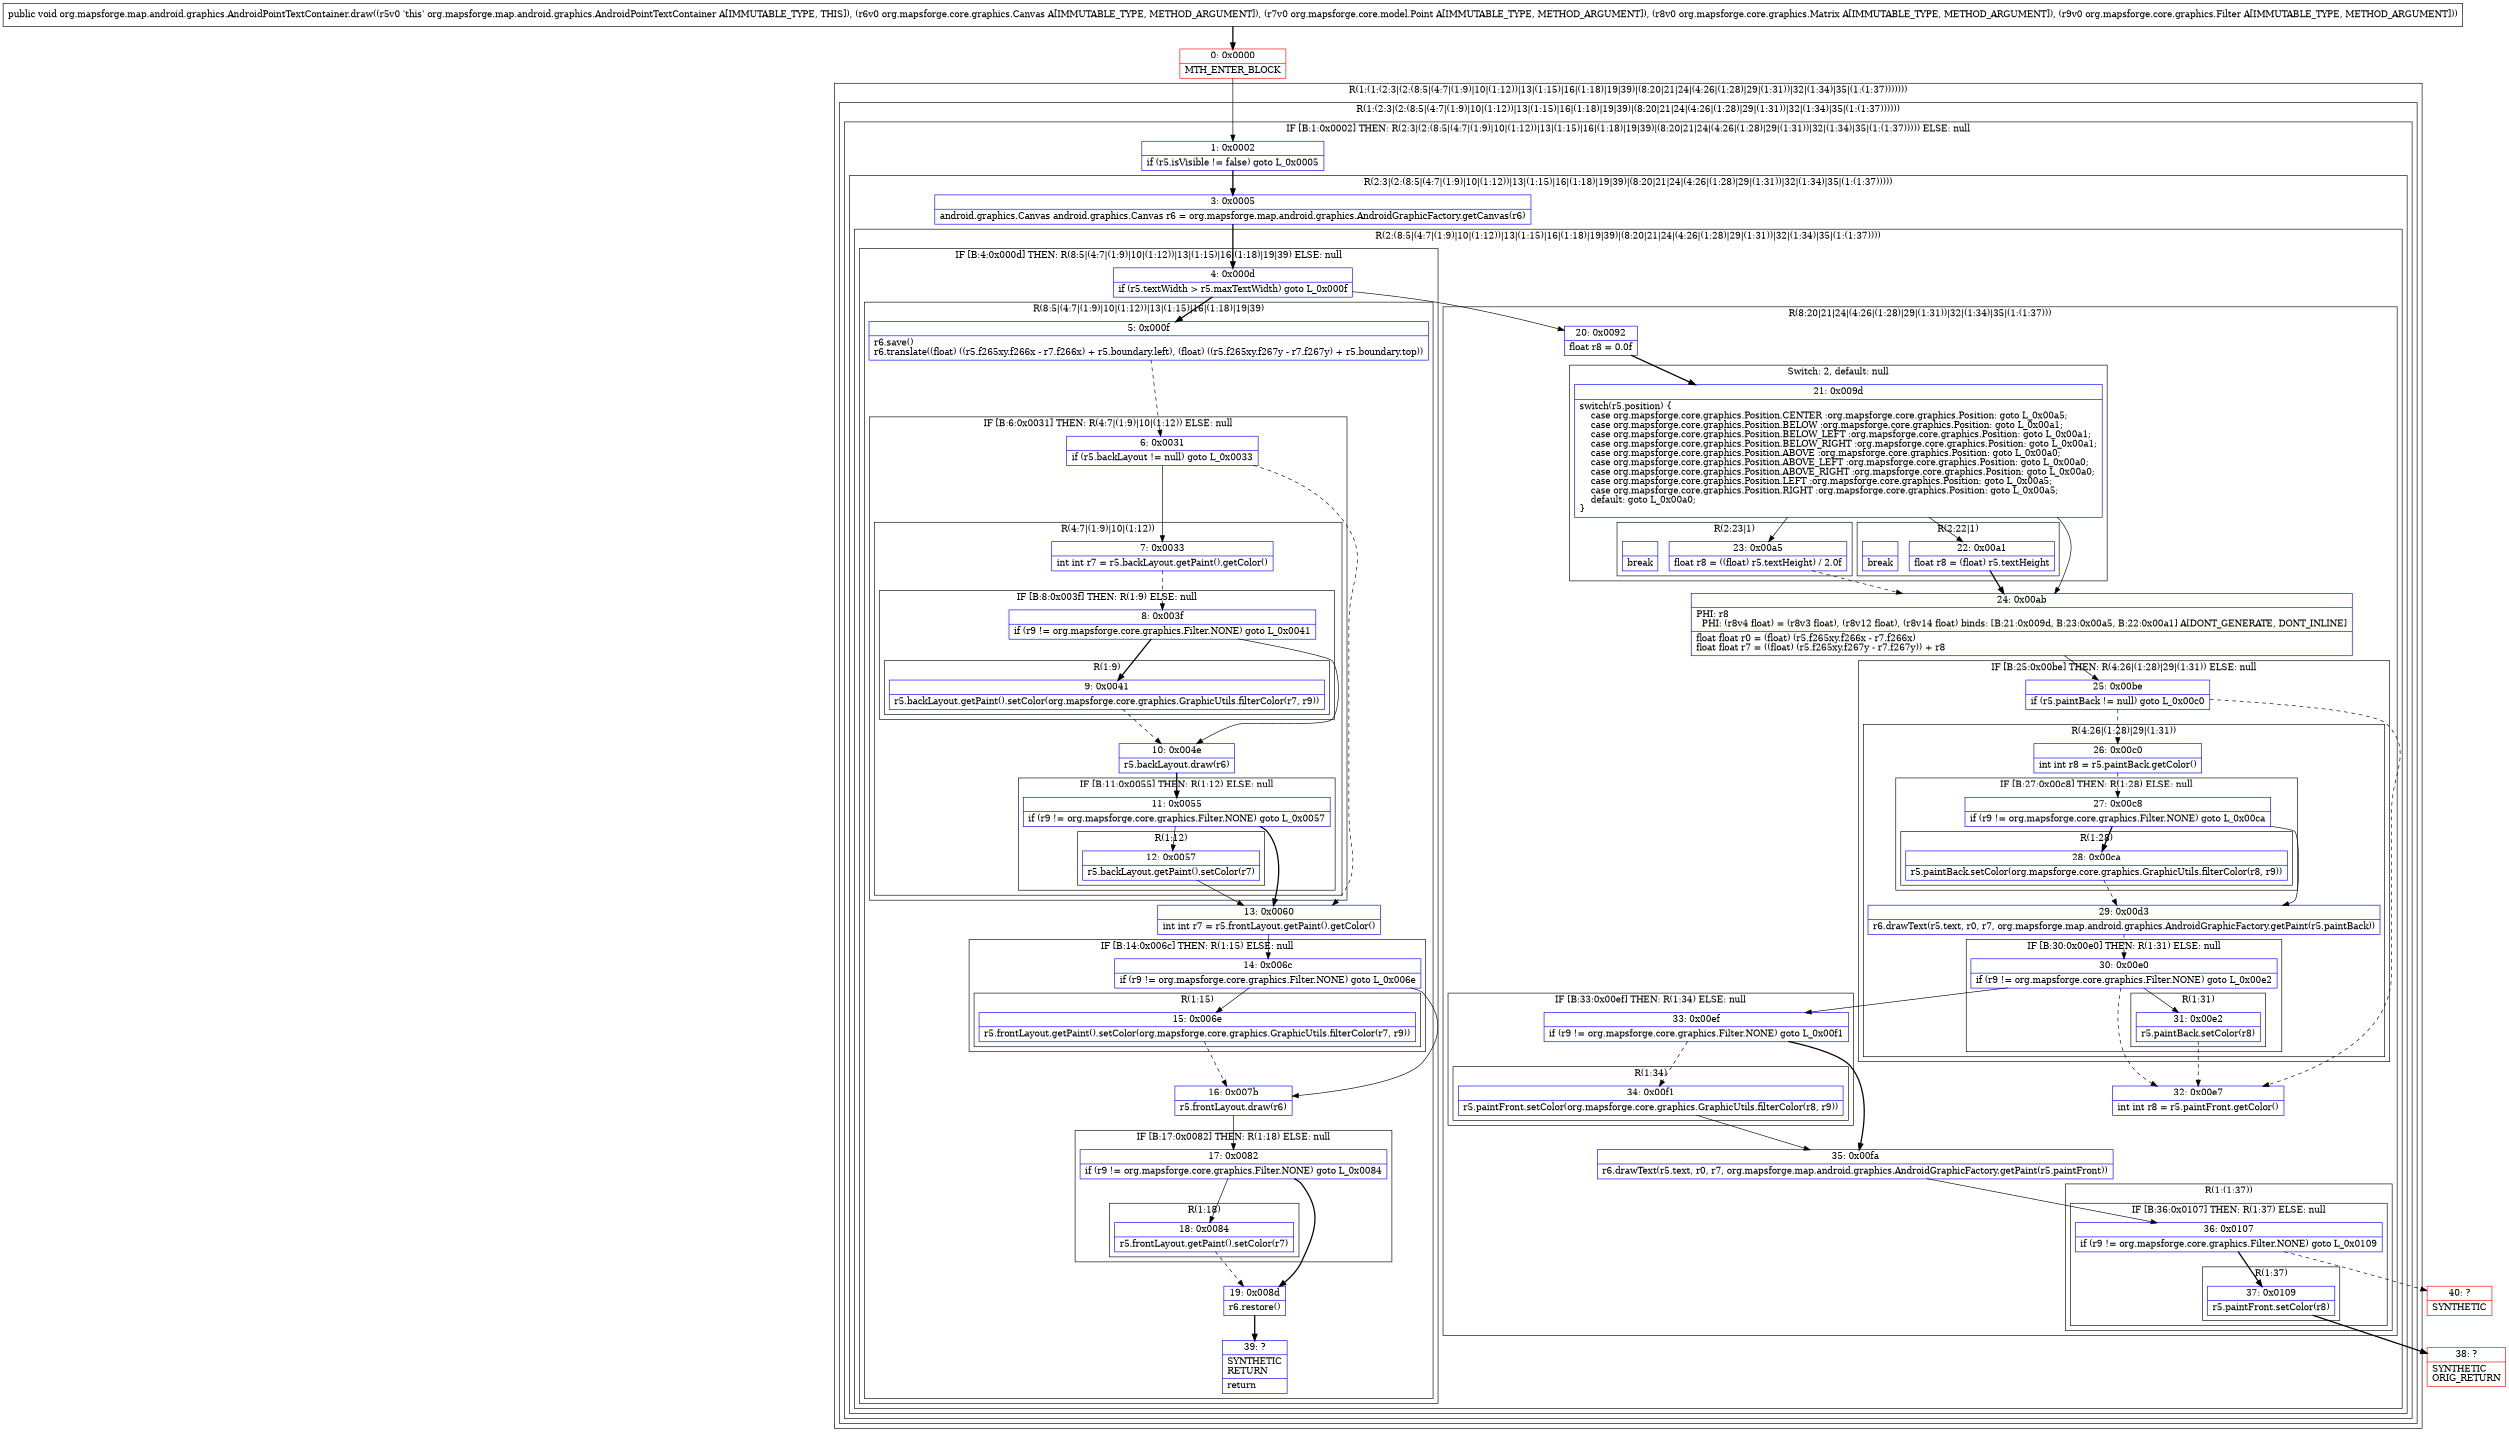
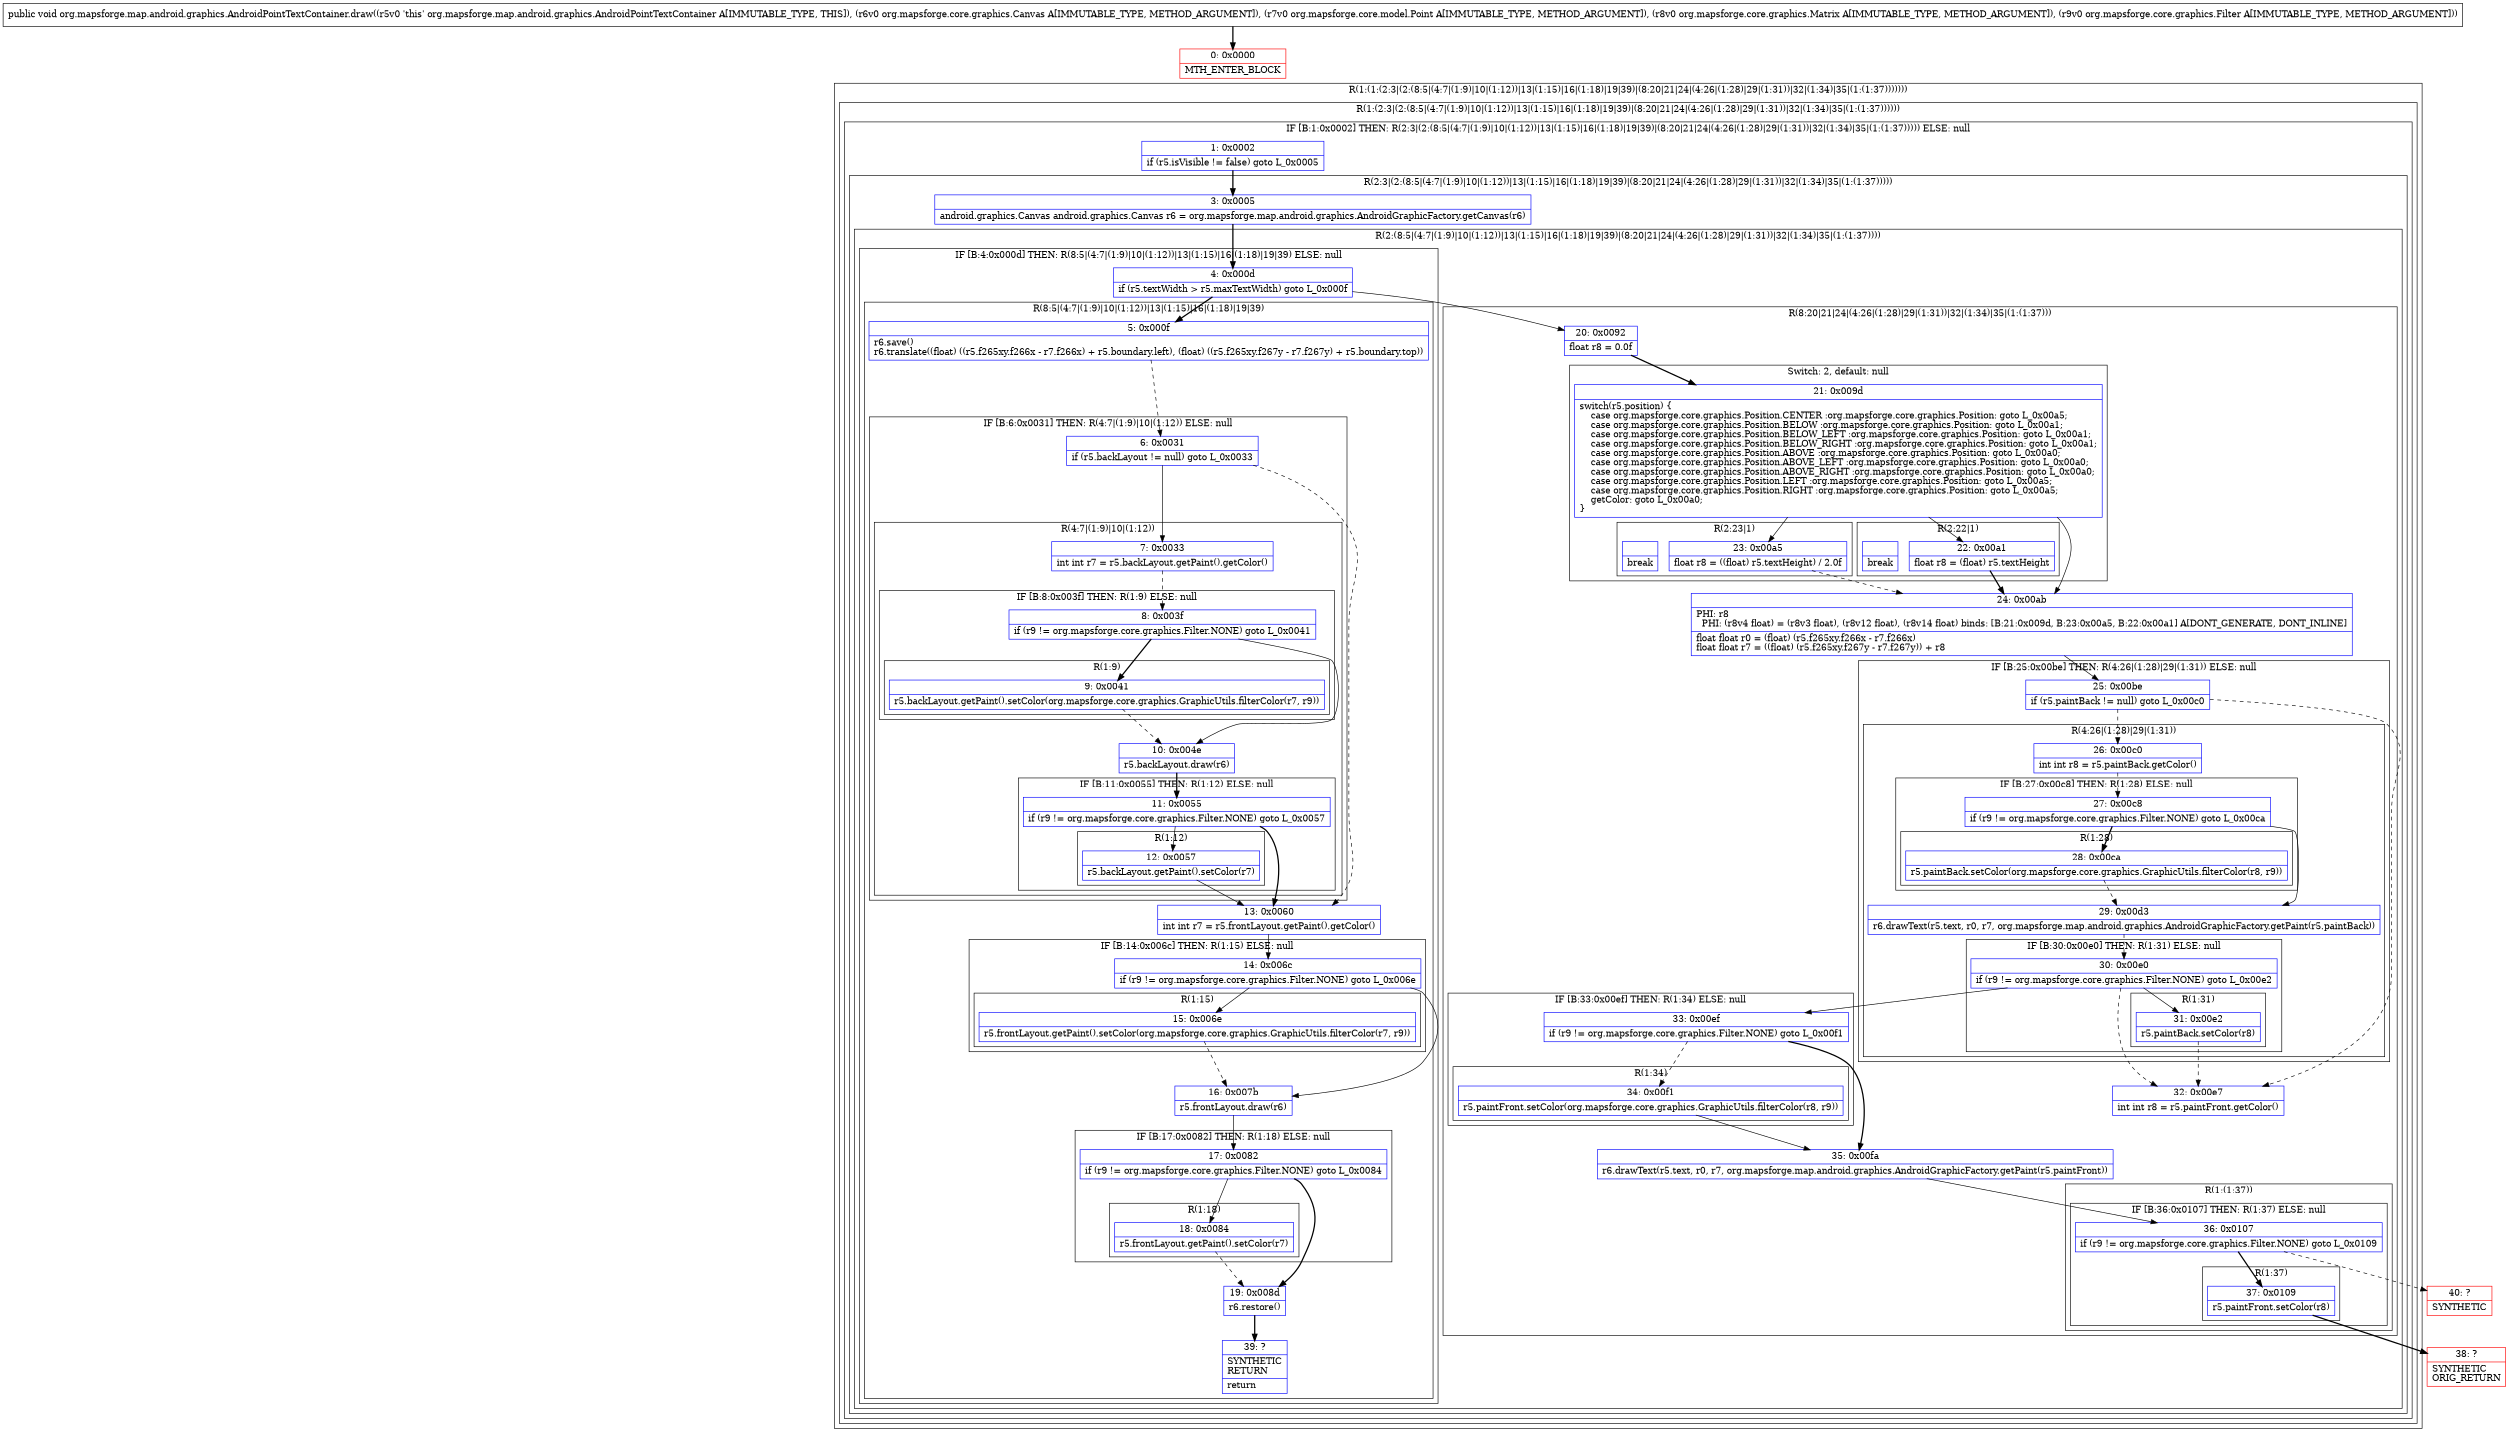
(1233, 107) -> none
(1638, 500) -> (1641, 500)
